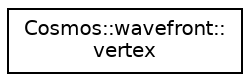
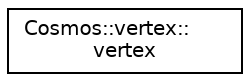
(125, 41) -> (125, 41)
